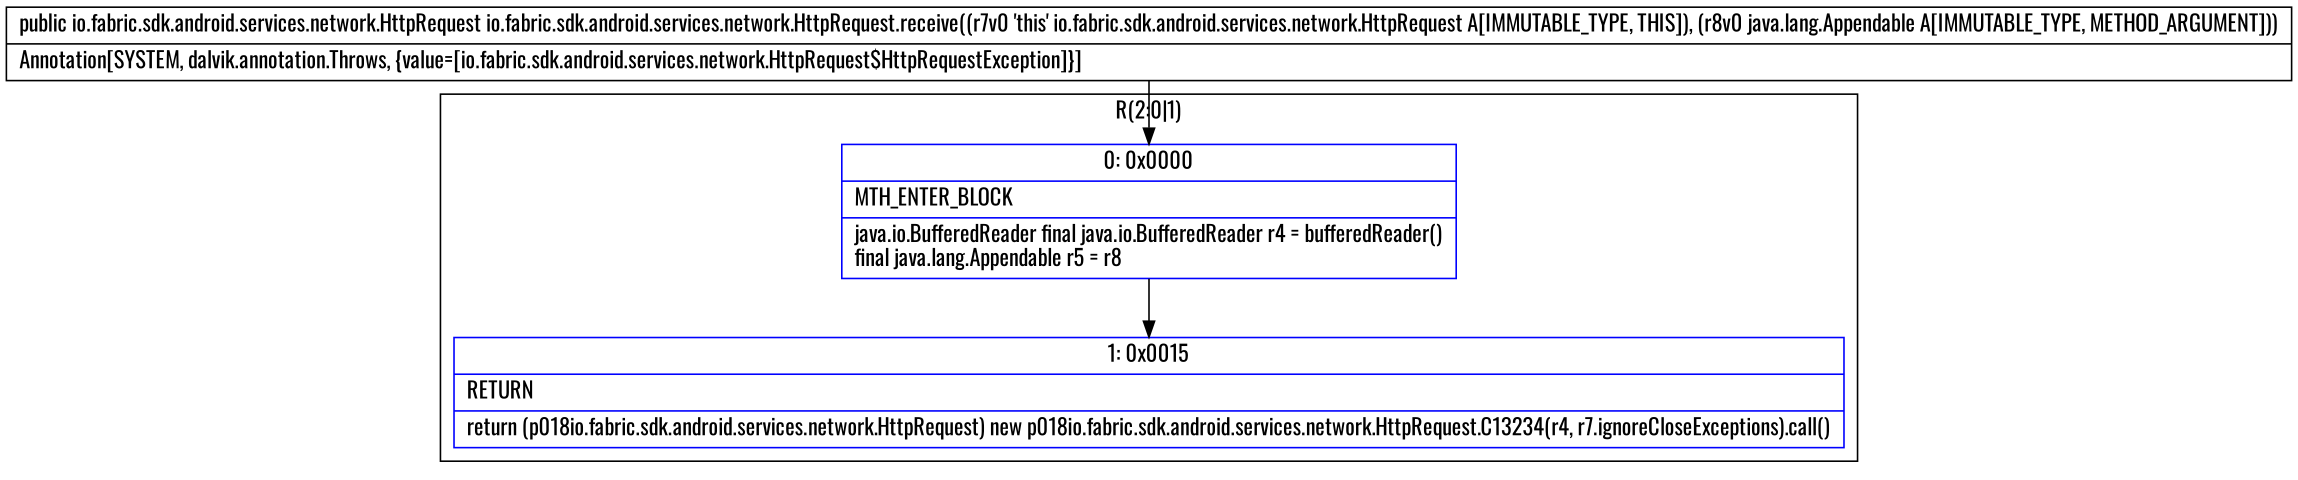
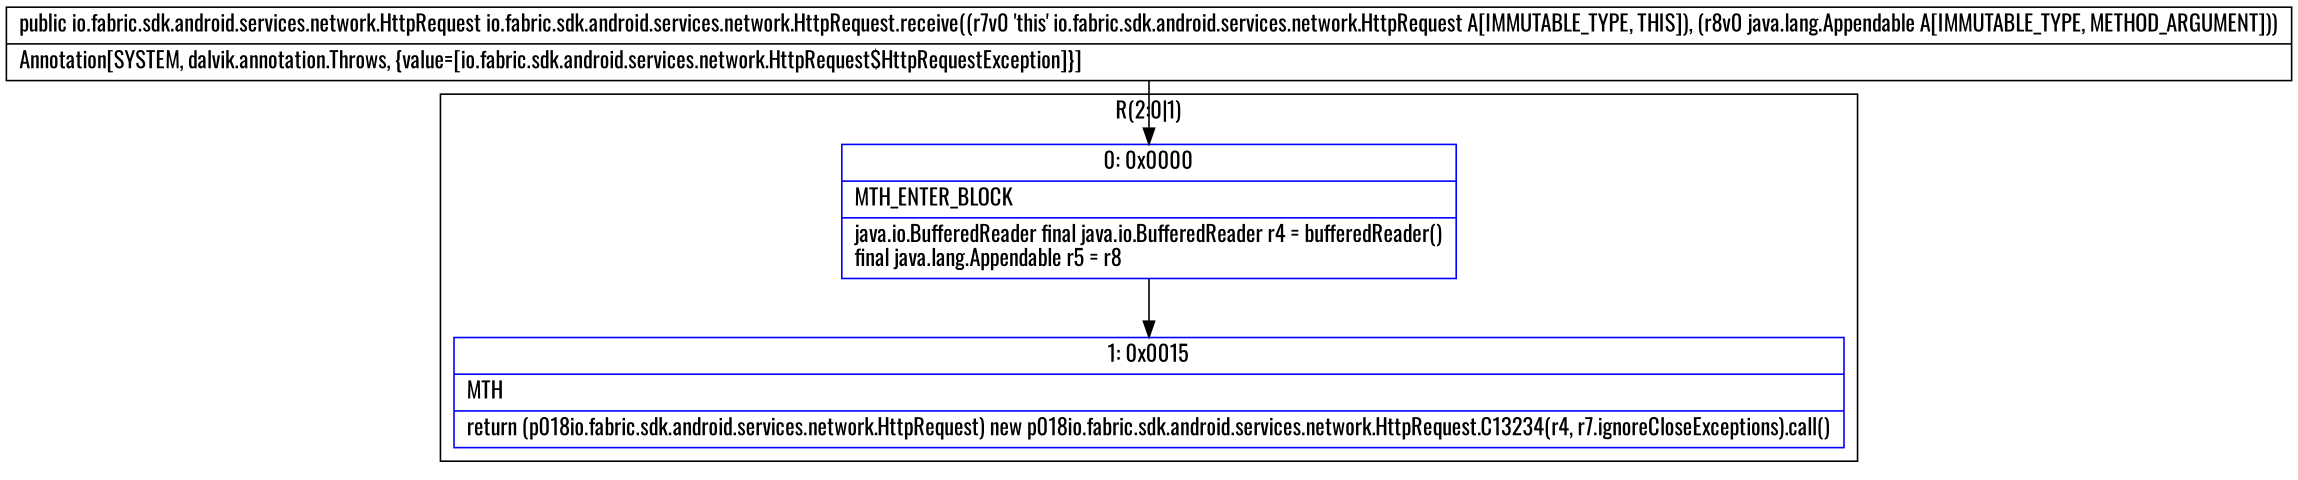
(501, 392) -> (485, 392)
